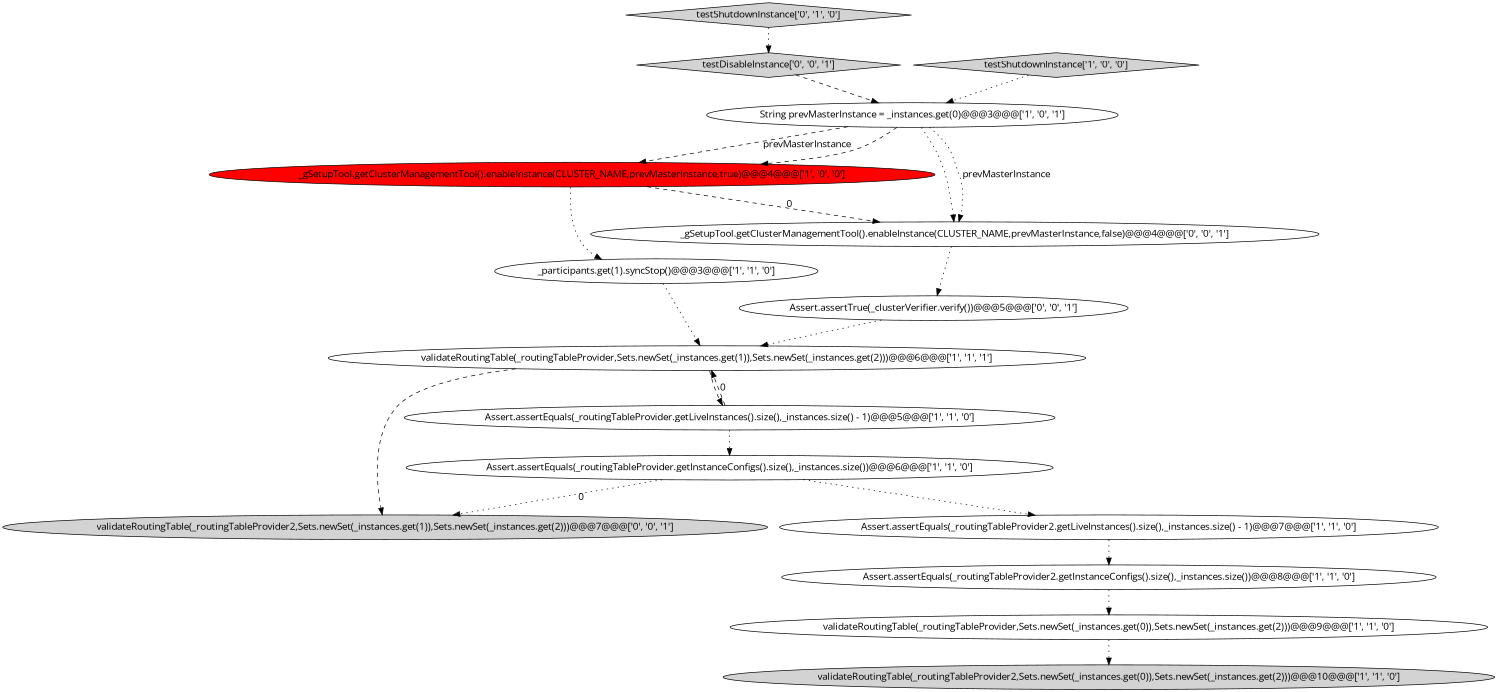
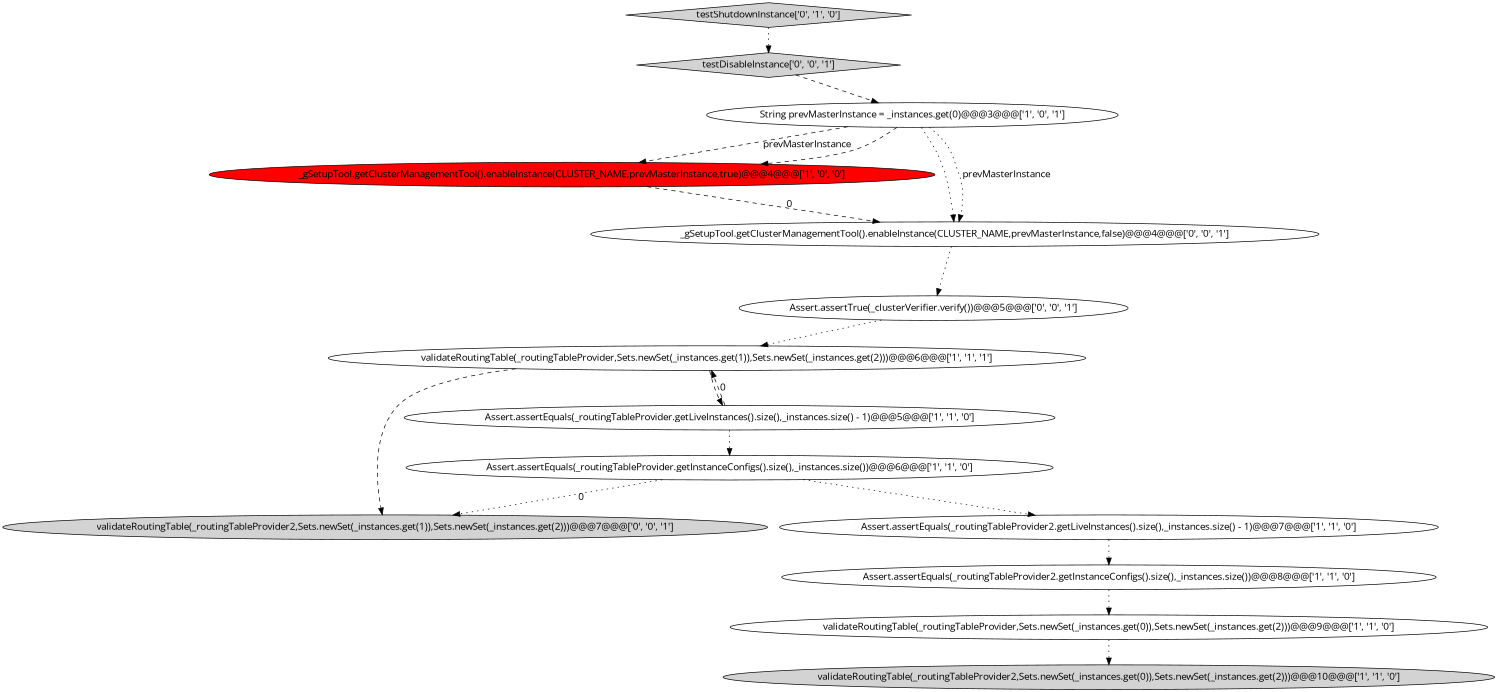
(1056, 65) -> none
(656, 271) -> none
